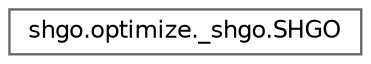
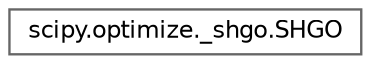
(185, 32) -> (185, 32)
